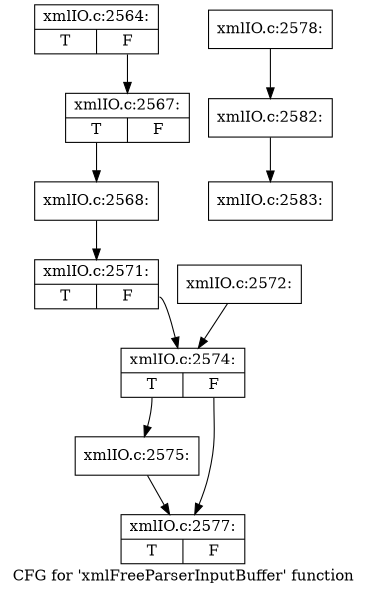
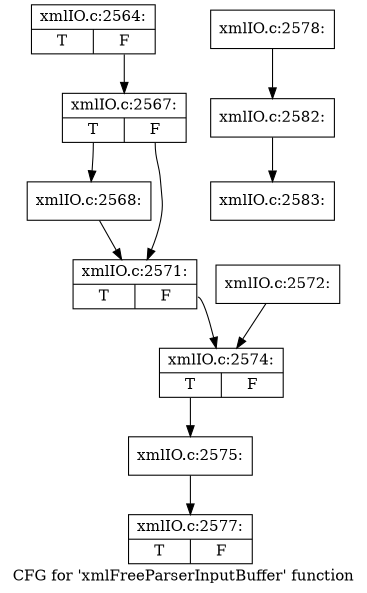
none -> (162, 197)
(213, 452) -> none
